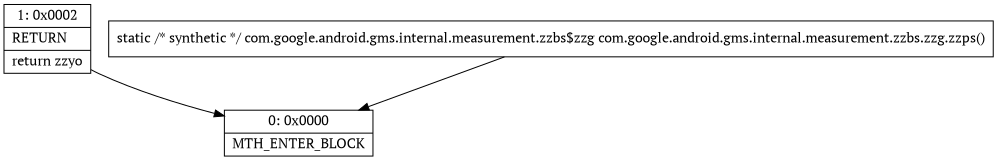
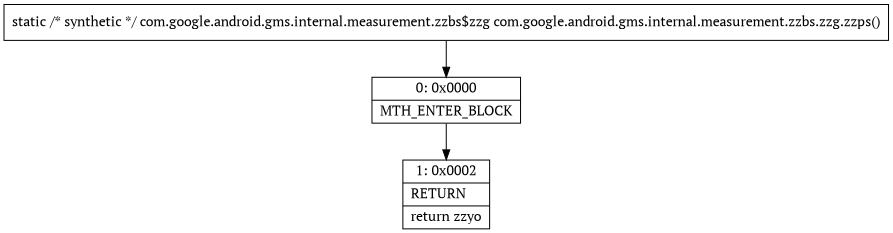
(152, 94) -> (446, 137)
